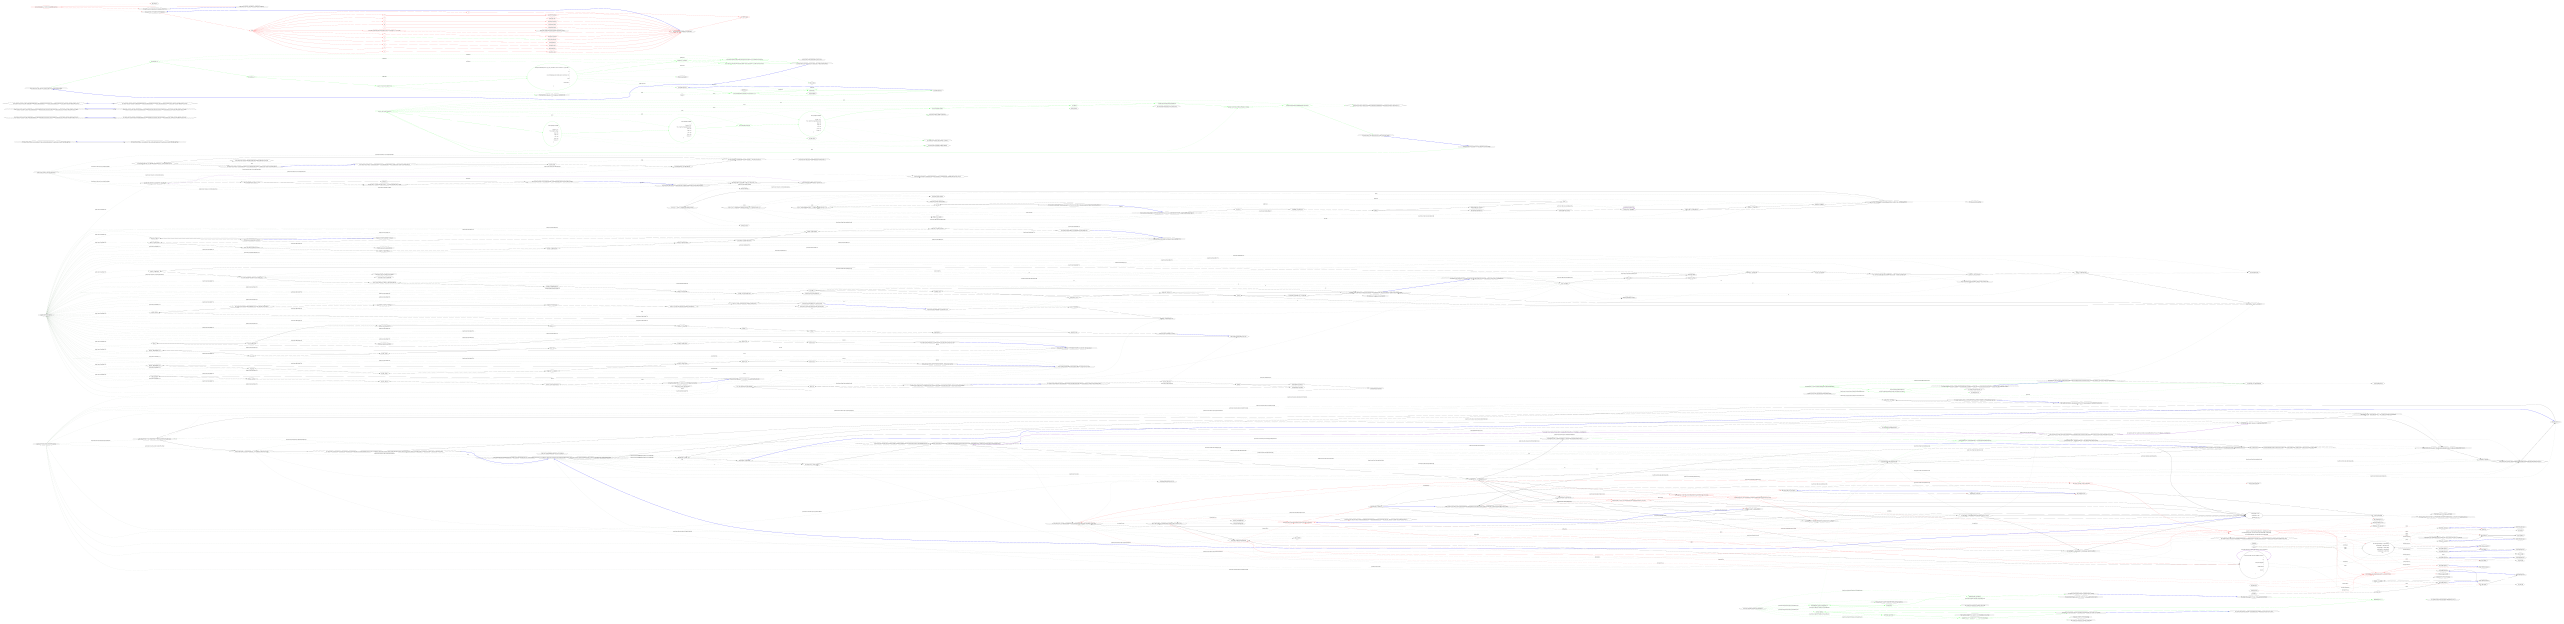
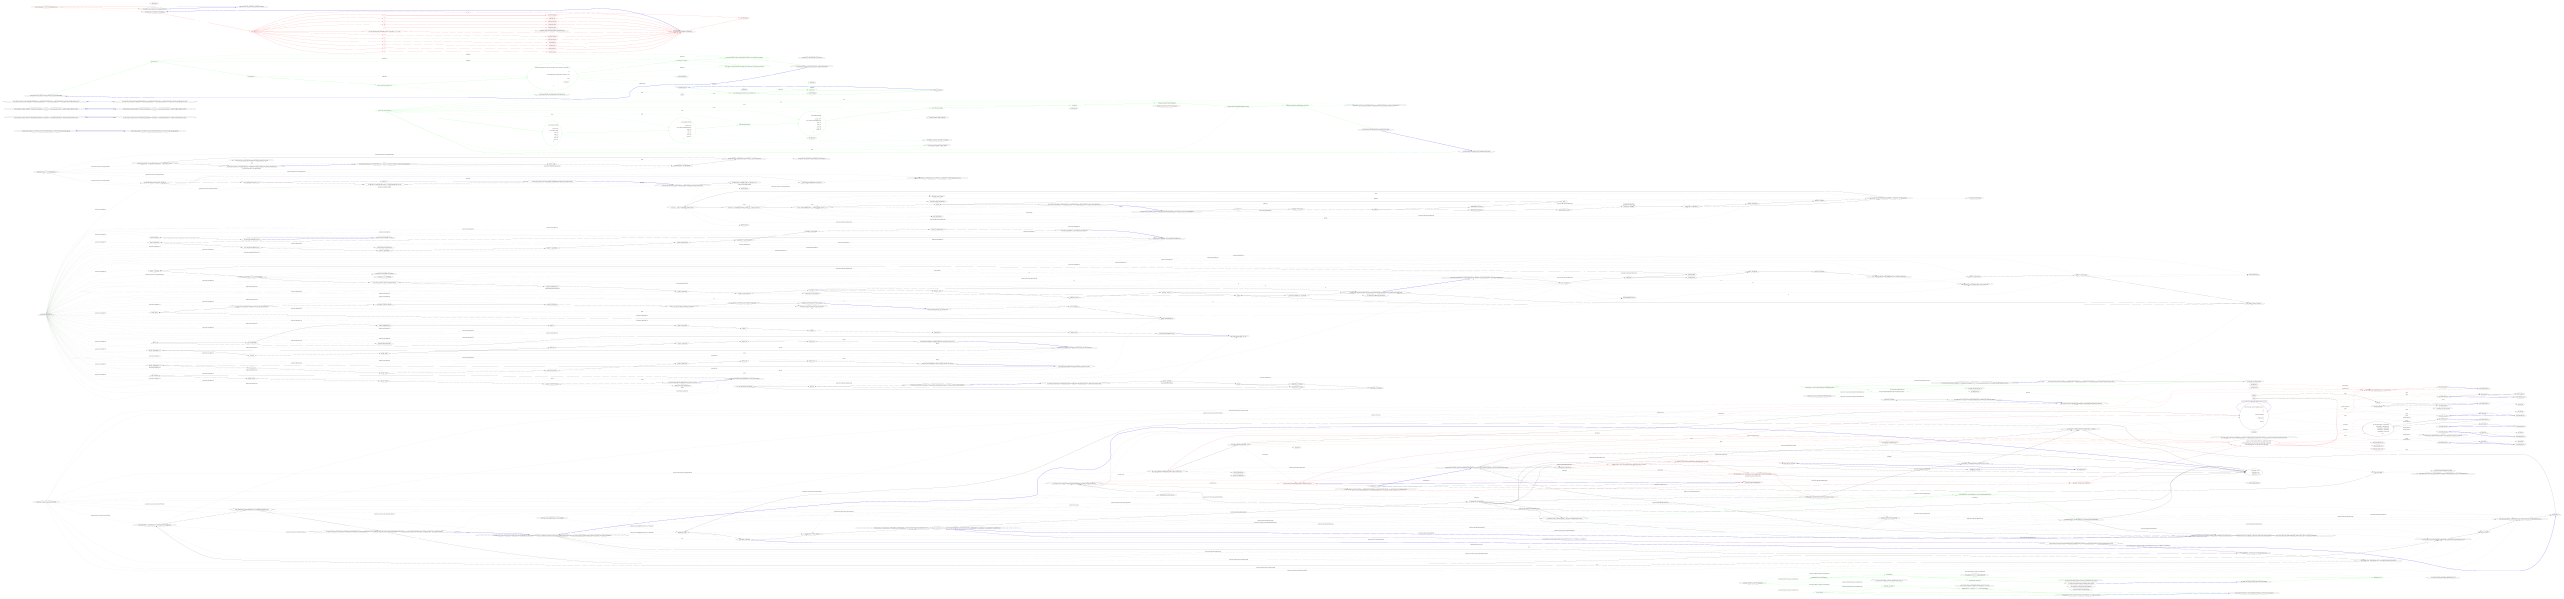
(2378, 383) -> none
(2443, 574) -> none
